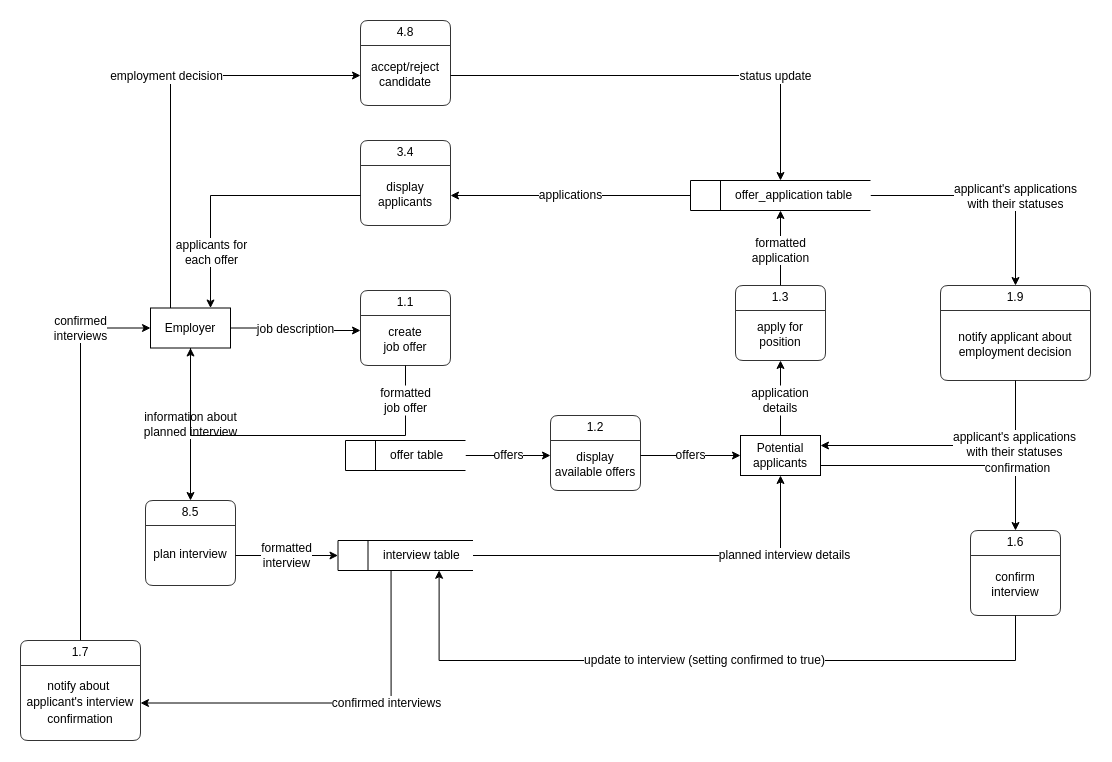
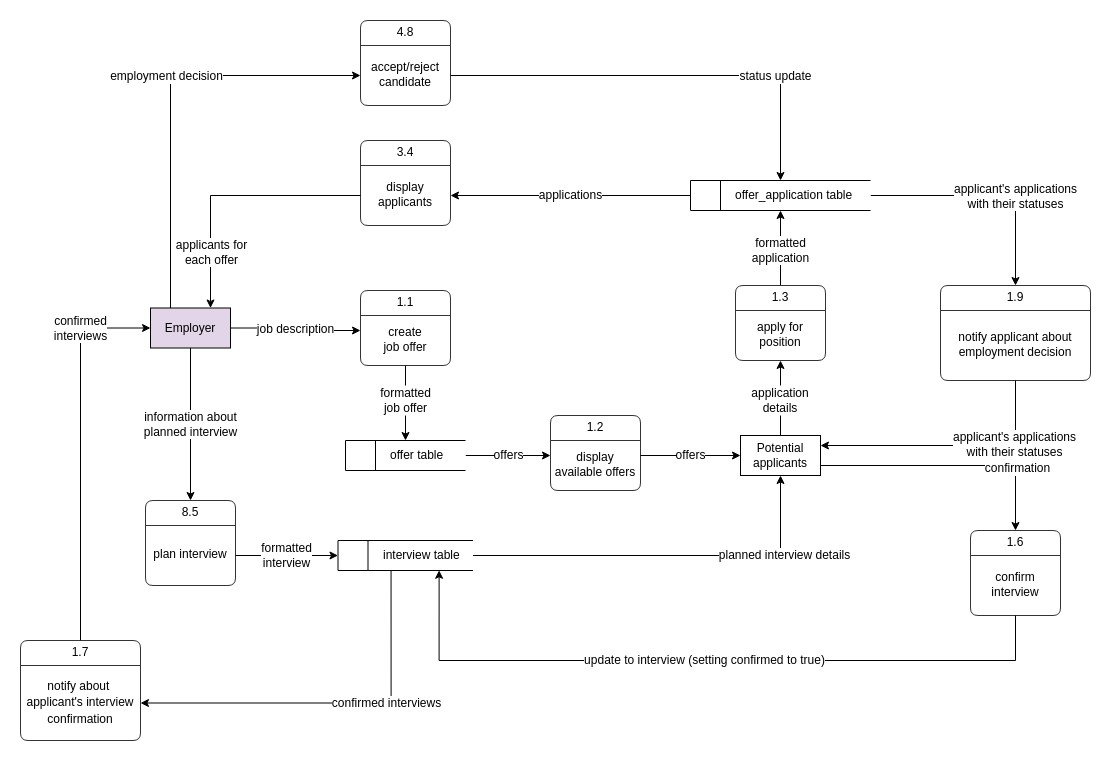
(191, 328) -> (191, 328)
(302, 436) -> (406, 436)
